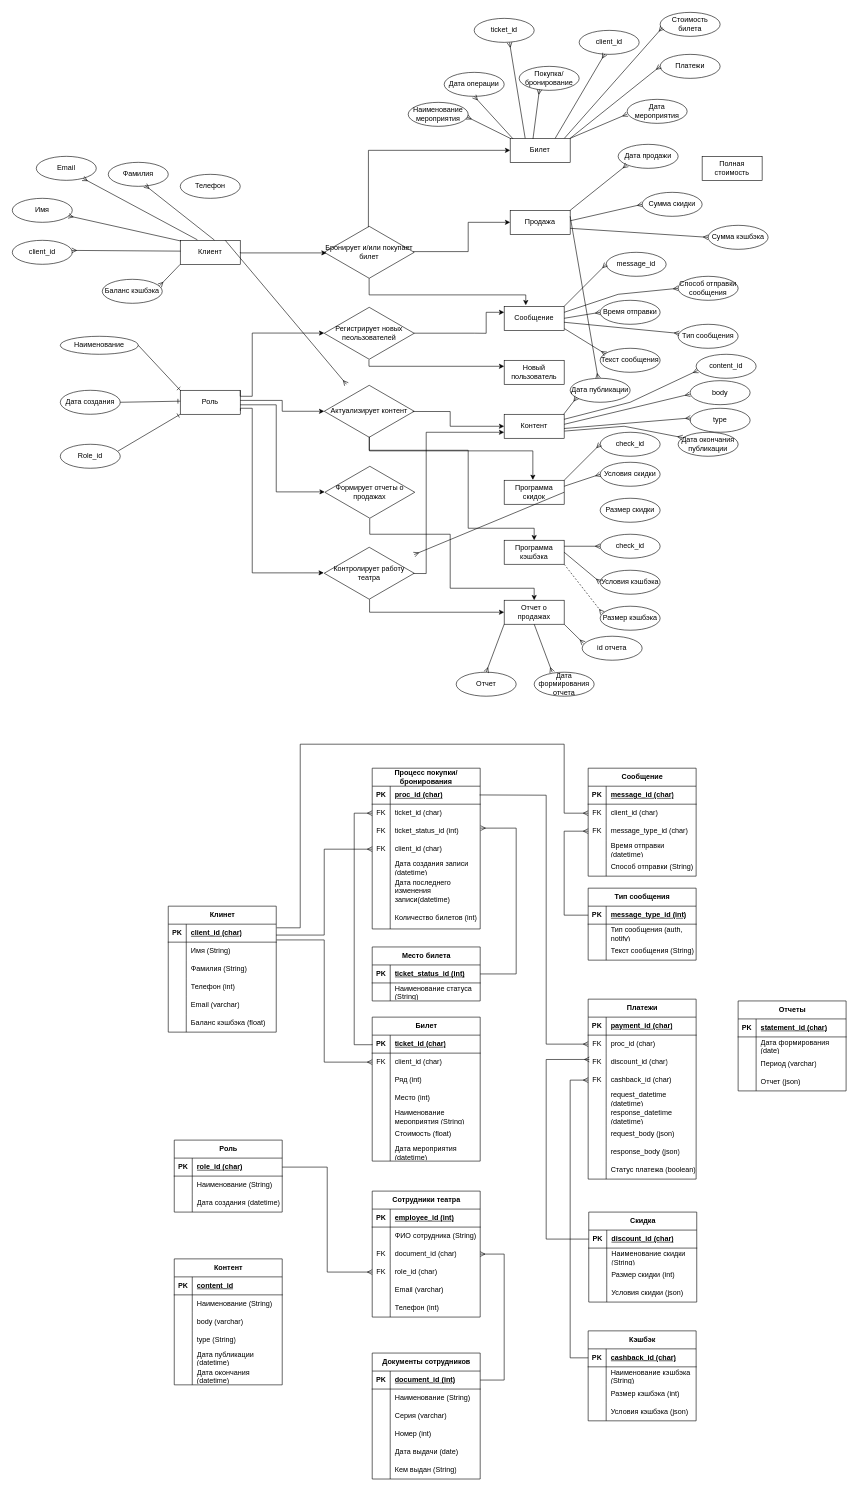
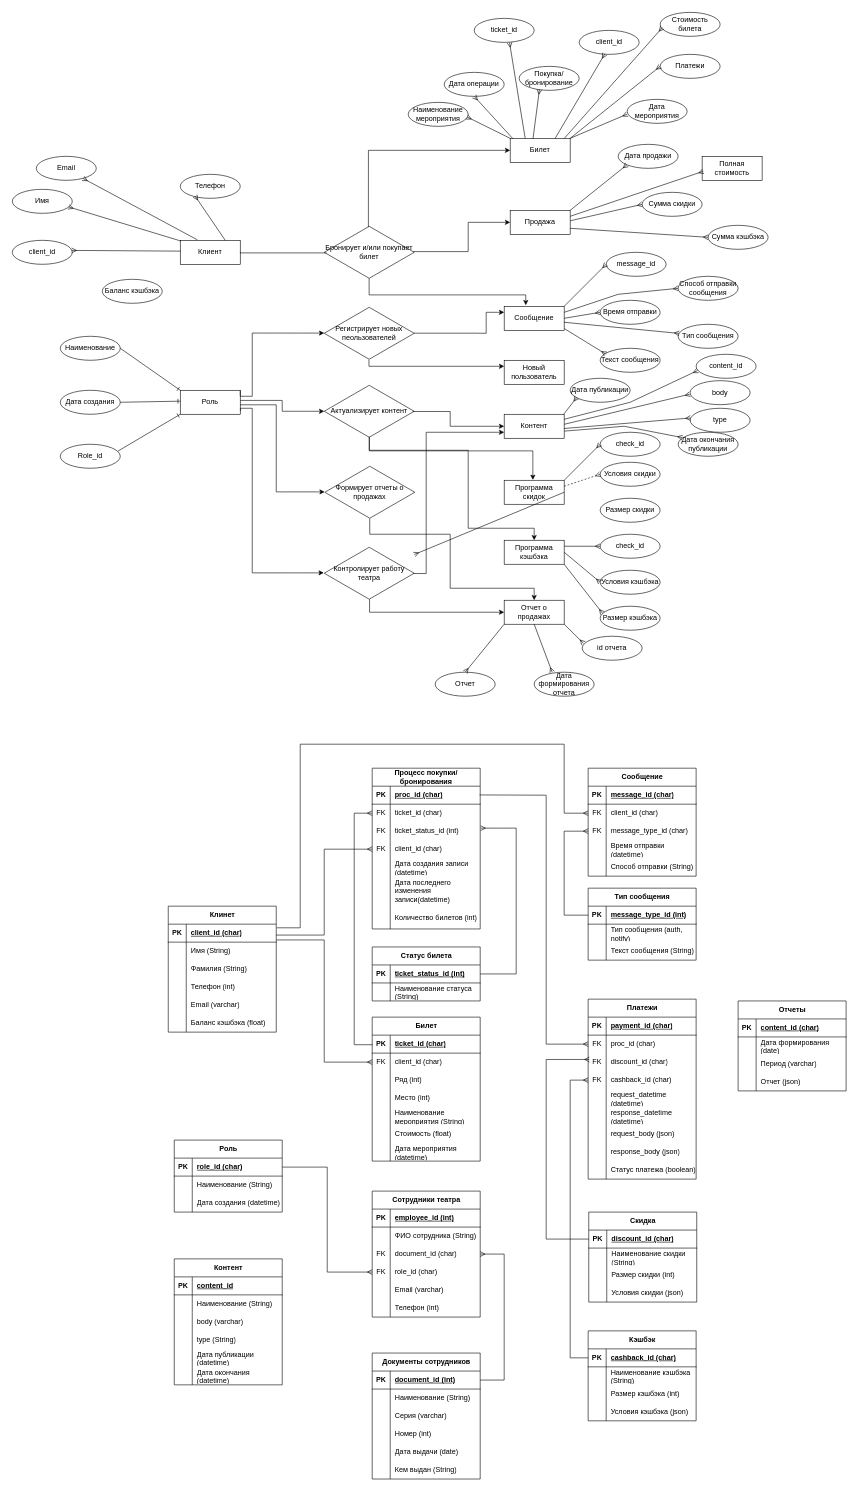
(138, 174) -> none
(42, 210) -> (42, 201)
(180, 213) -> none
(321, 253) -> (323, 253)
(169, 276) -> none
(584, 297) -> (637, 194)
(286, 312) -> (210, 219)
(99, 345) -> (90, 348)
(580, 481) -> (580, 481)
(583, 589) -> (583, 589)
(486, 684) -> (465, 684)
(427, 956) -> (427, 956)
(798, 1028) -> (794, 1028)
